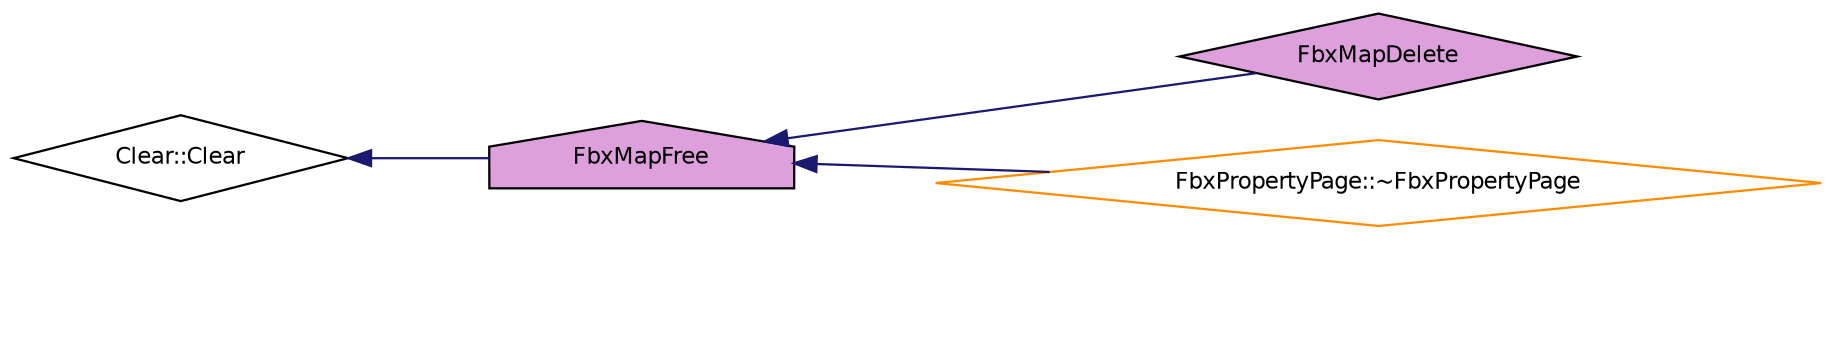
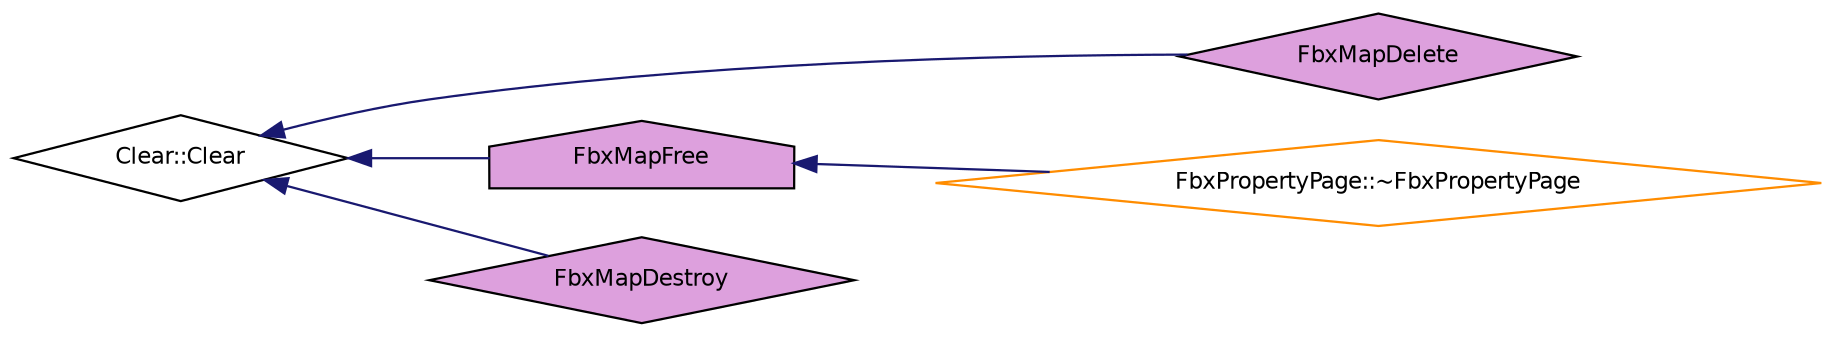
(1022, 106) -> (733, 69)
none -> (642, 280)
